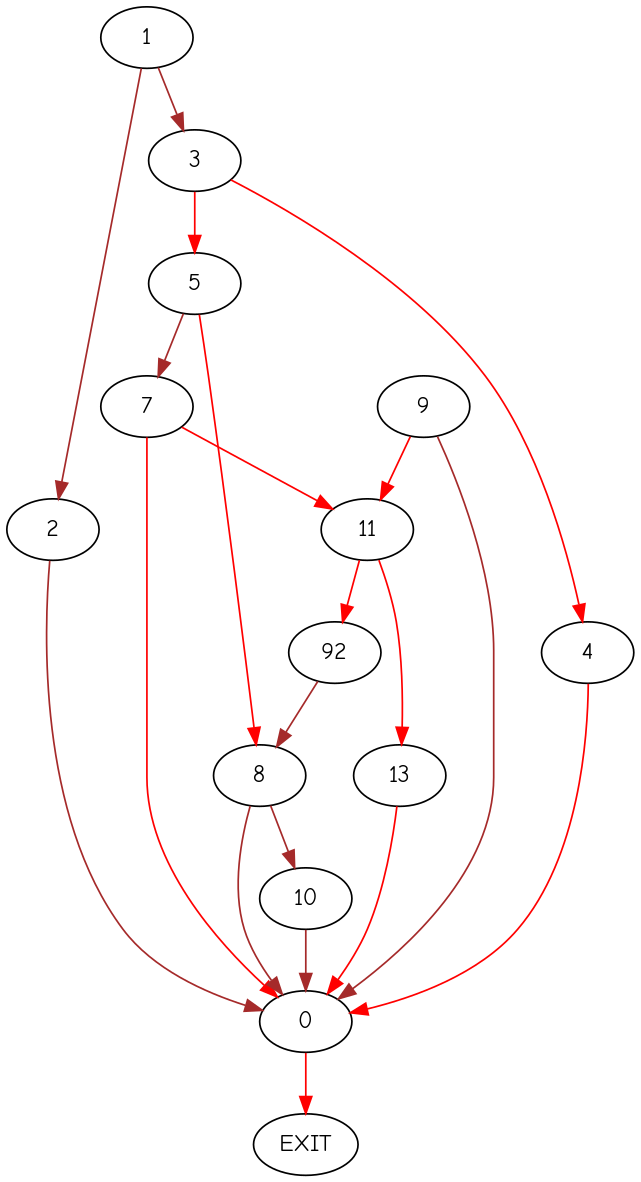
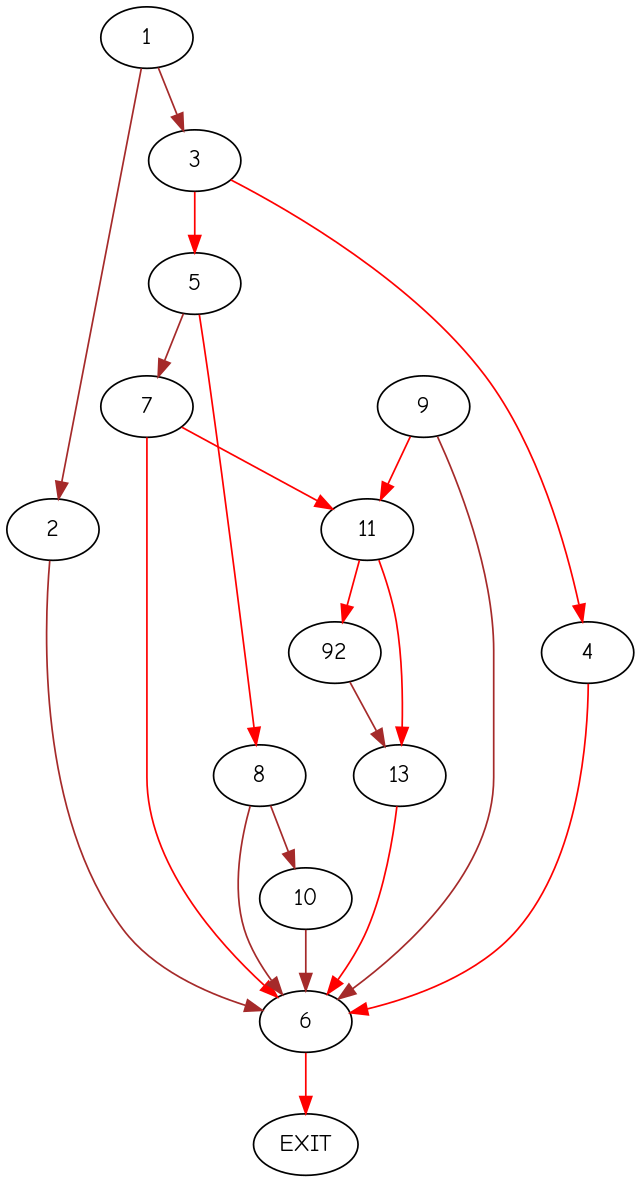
(302, 707) -> (363, 706)
(306, 1022) -> (306, 1022)
